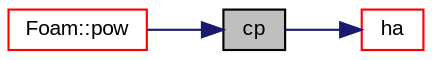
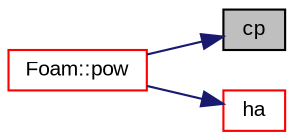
(313, 30) -> (175, 92)
